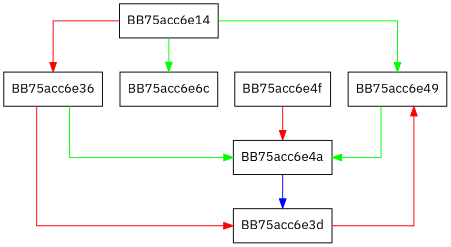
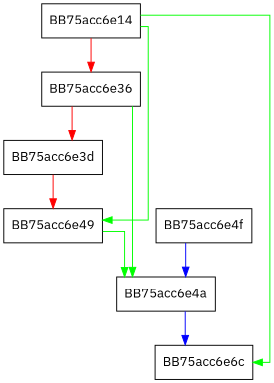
(283, 118) -> (186, 255)
(283, 187) -> (185, 323)
